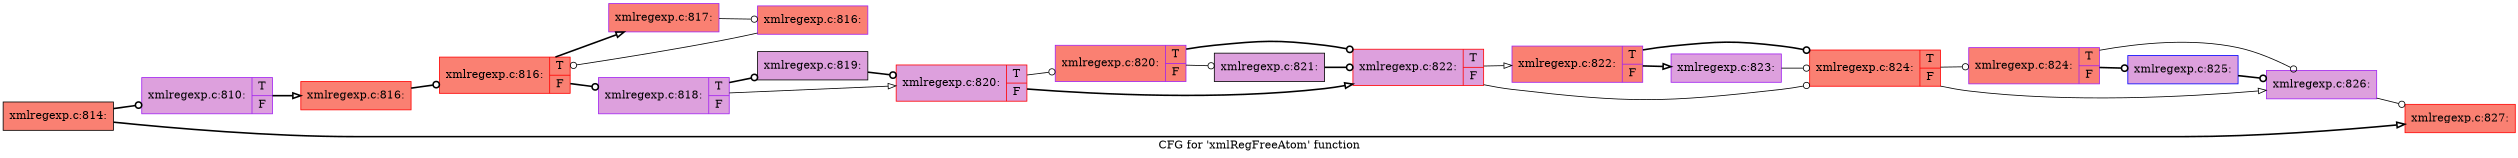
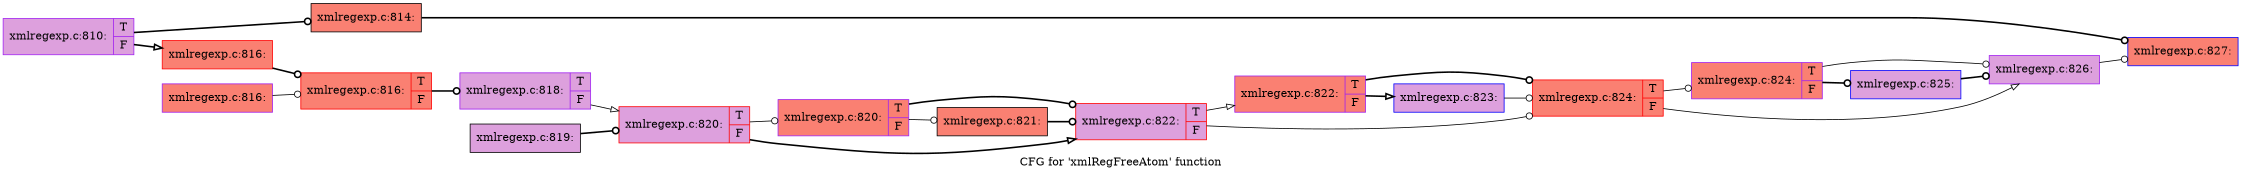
(664, 18) -> none
(1269, 67) -> (992, 122)
(1726, 68) -> (1449, 98)
(740, 80) -> none
(124, 107) -> (219, 27)
(2460, 119) -> (2183, 52)
(1255, 137) -> (1272, 18)
